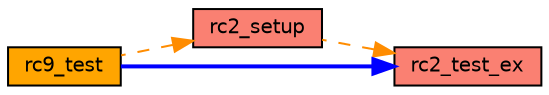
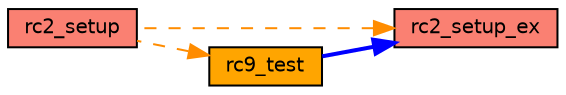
(147, 50) -> (163, 46)
(468, 66) -> (476, 28)
